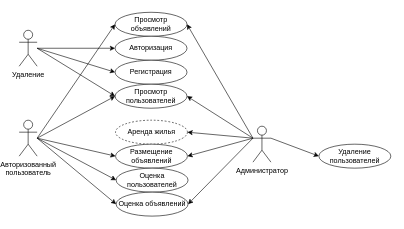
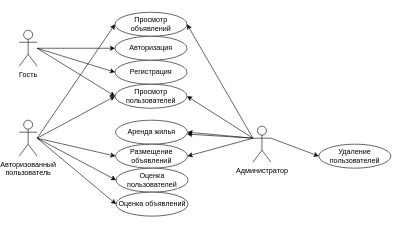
(28, 75) -> (28, 75)
(151, 132) -> (151, 132)
(201, 192) -> (210, 136)
